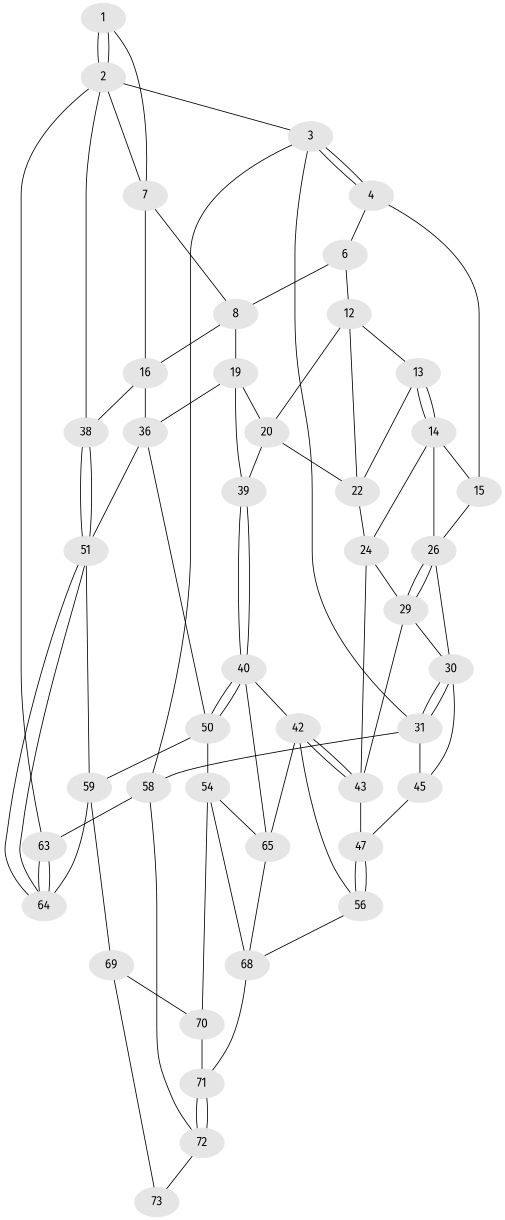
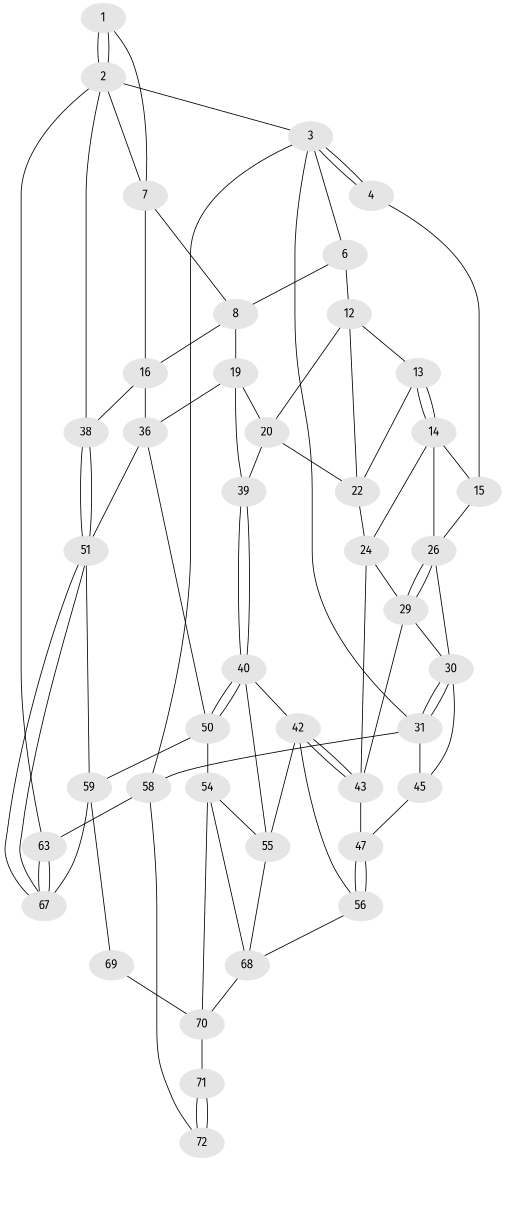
(358, 225) -> (328, 196)
(268, 847) -> (268, 847)
(44, 906) -> (44, 906)
(236, 1028) -> (225, 995)
(157, 1202) -> none
